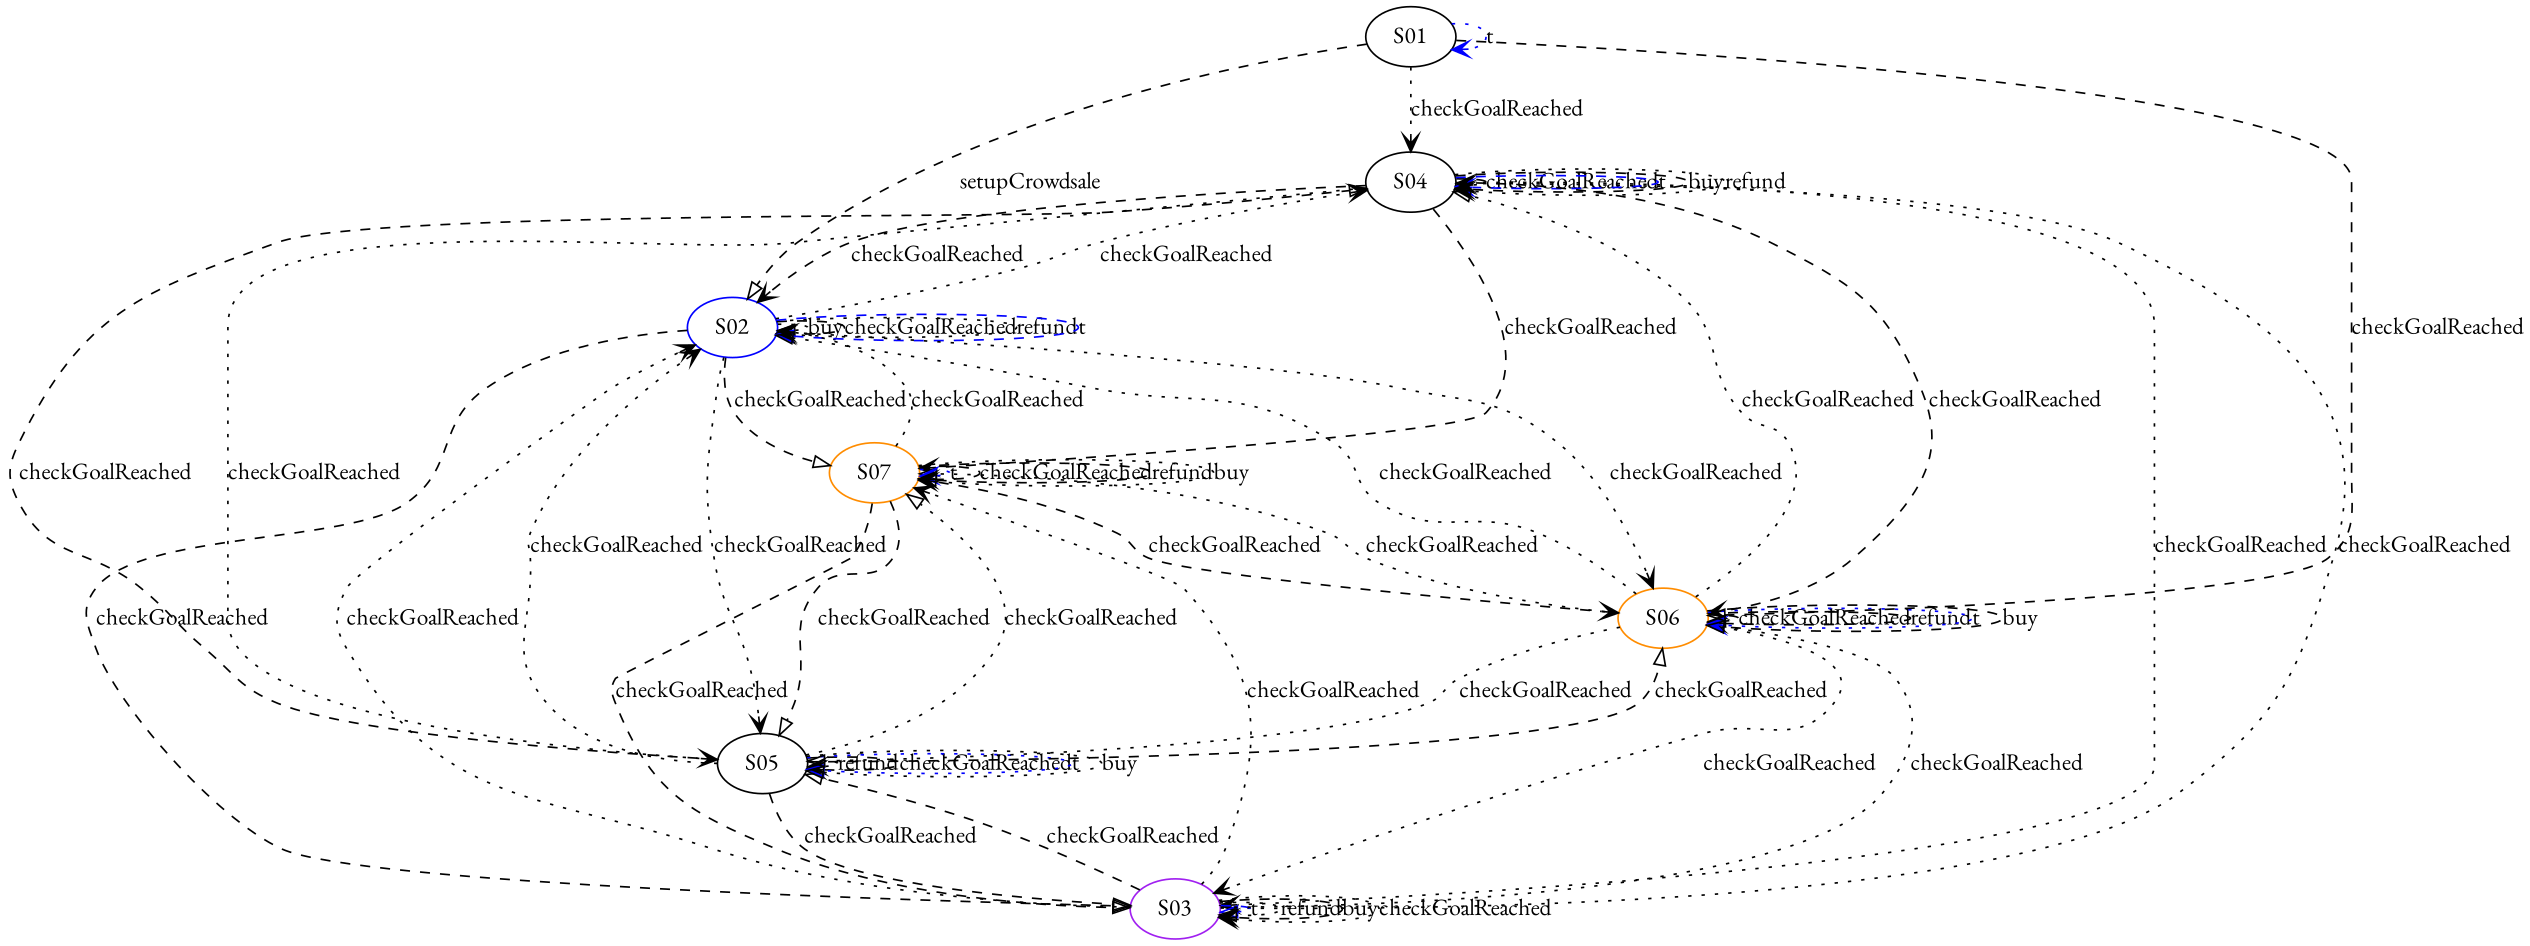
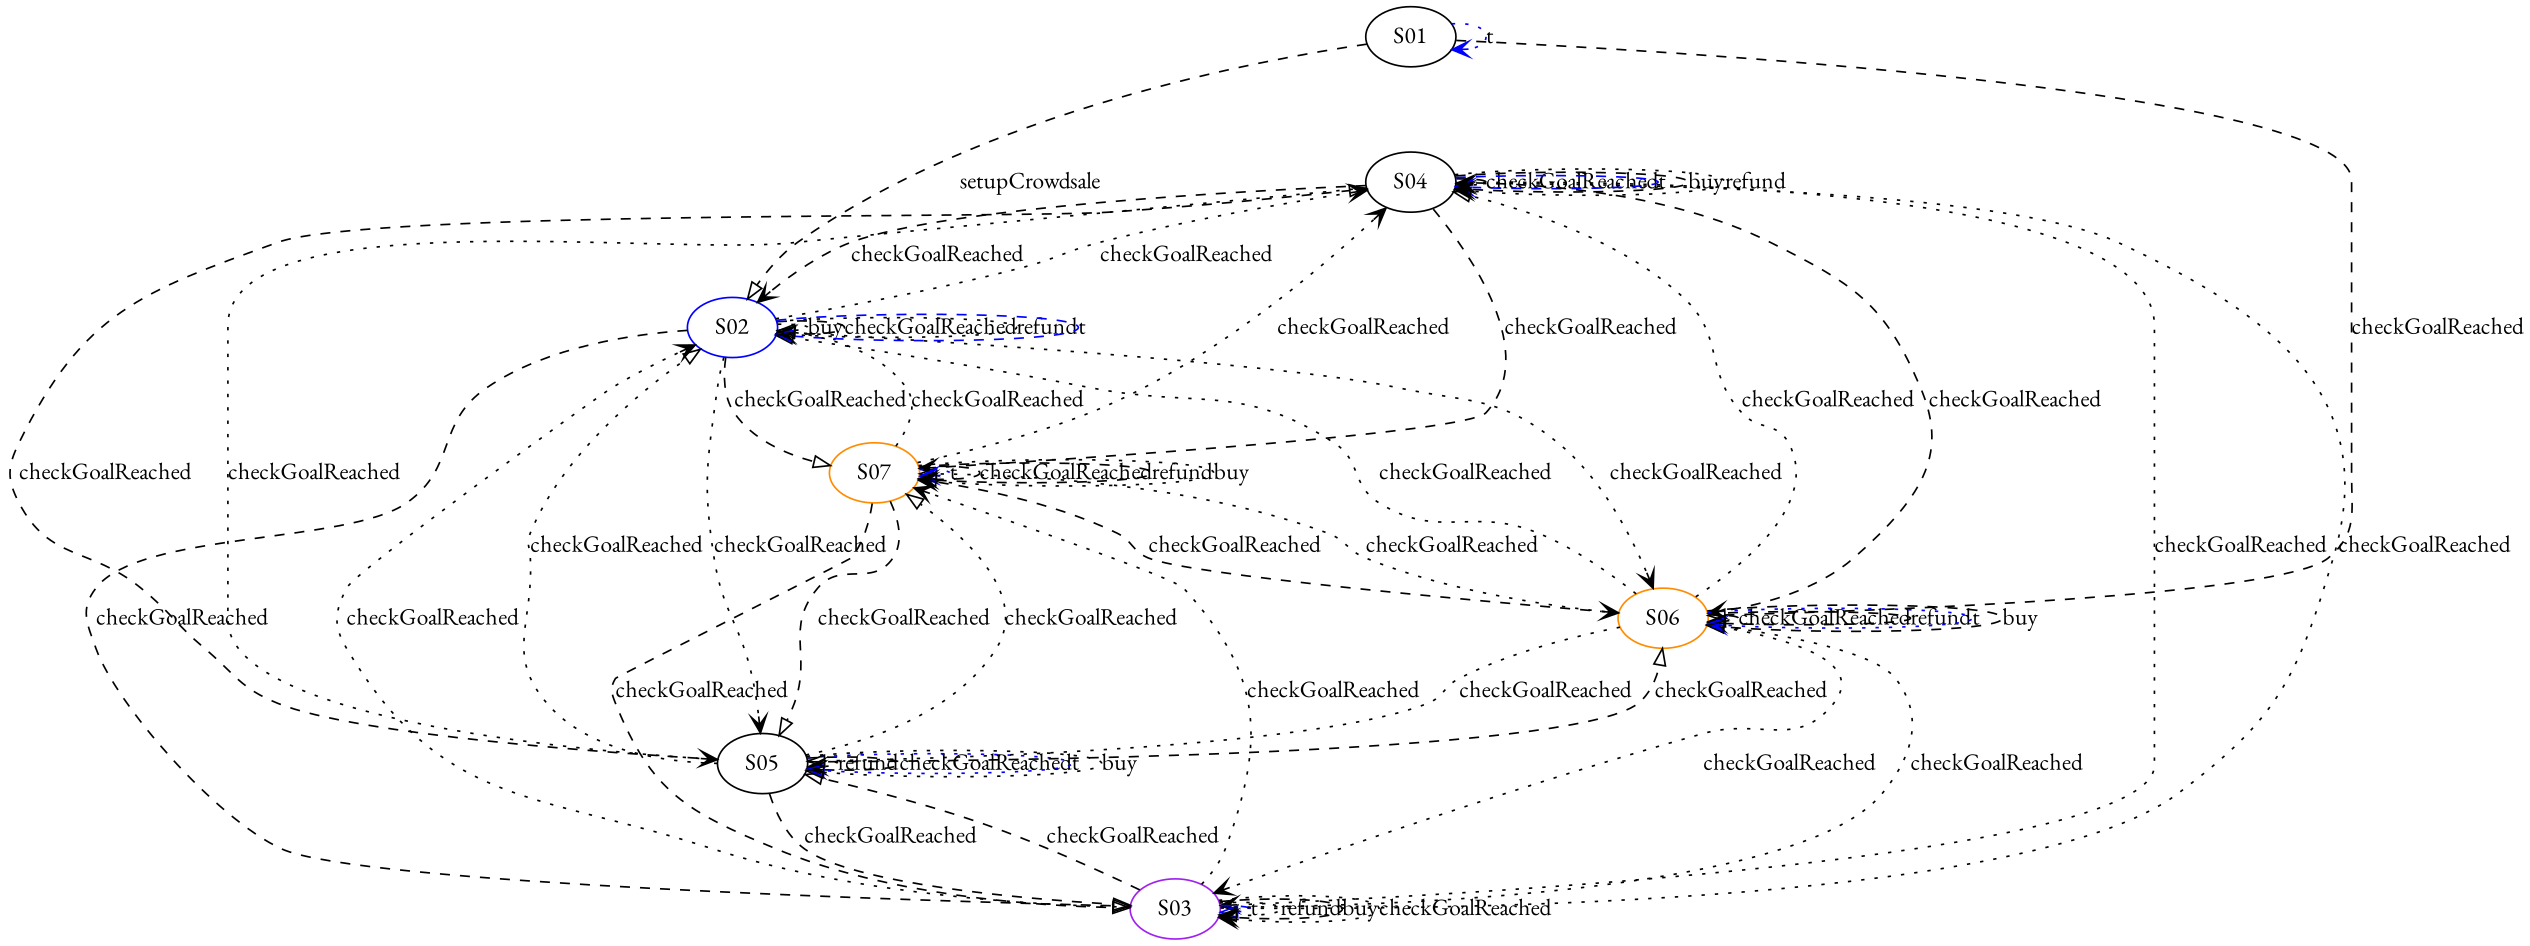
(1411, 101) -> (1164, 376)
(884, 365) -> (884, 365)
(529, 596) -> (529, 596)
